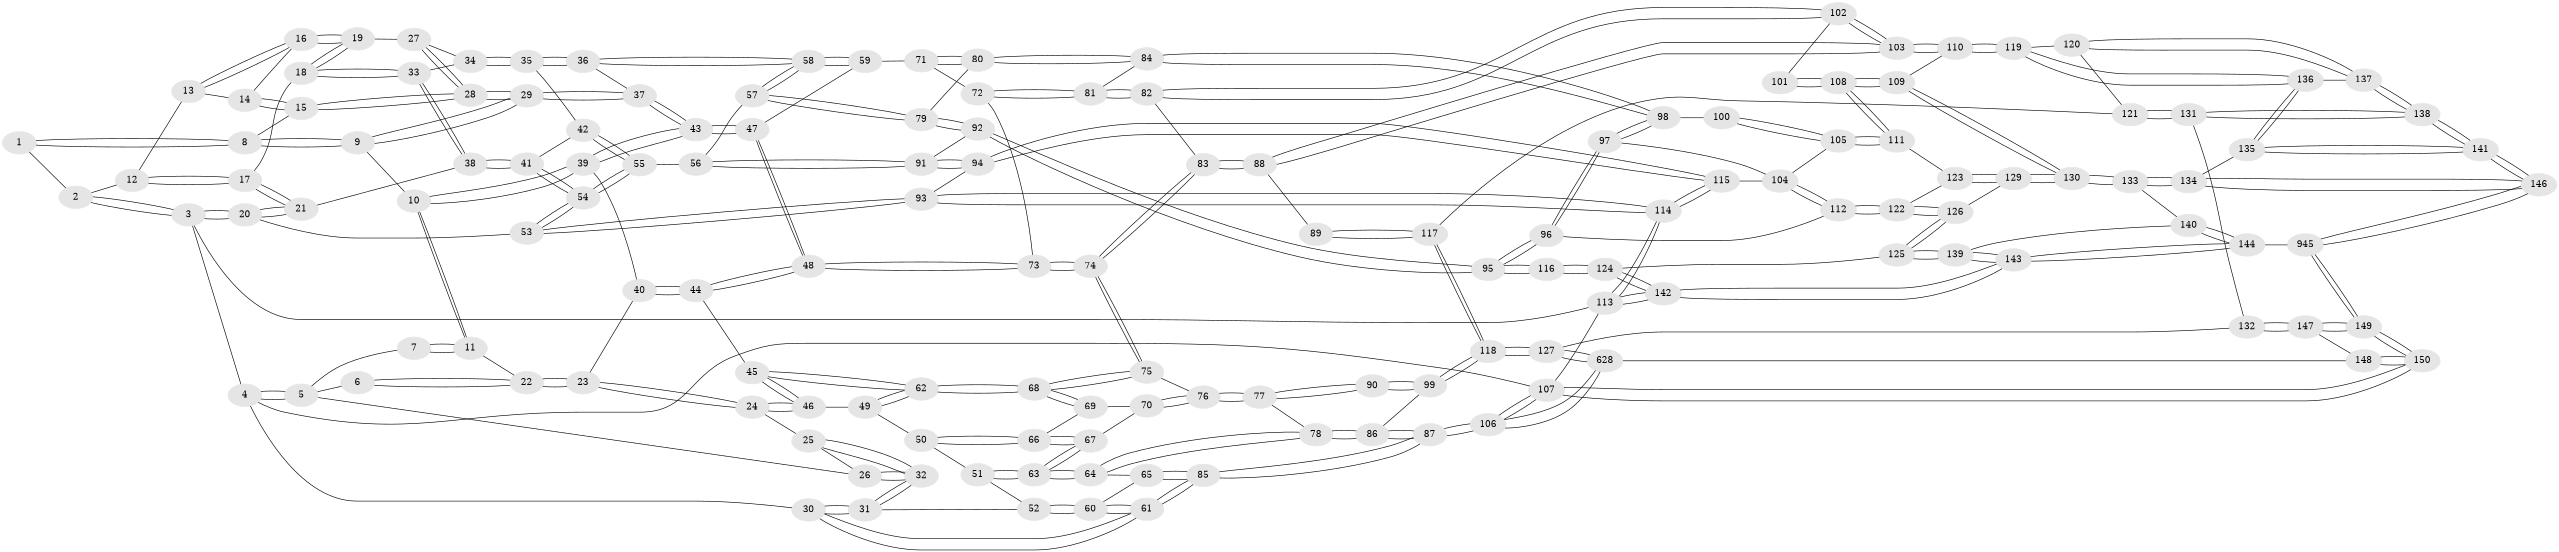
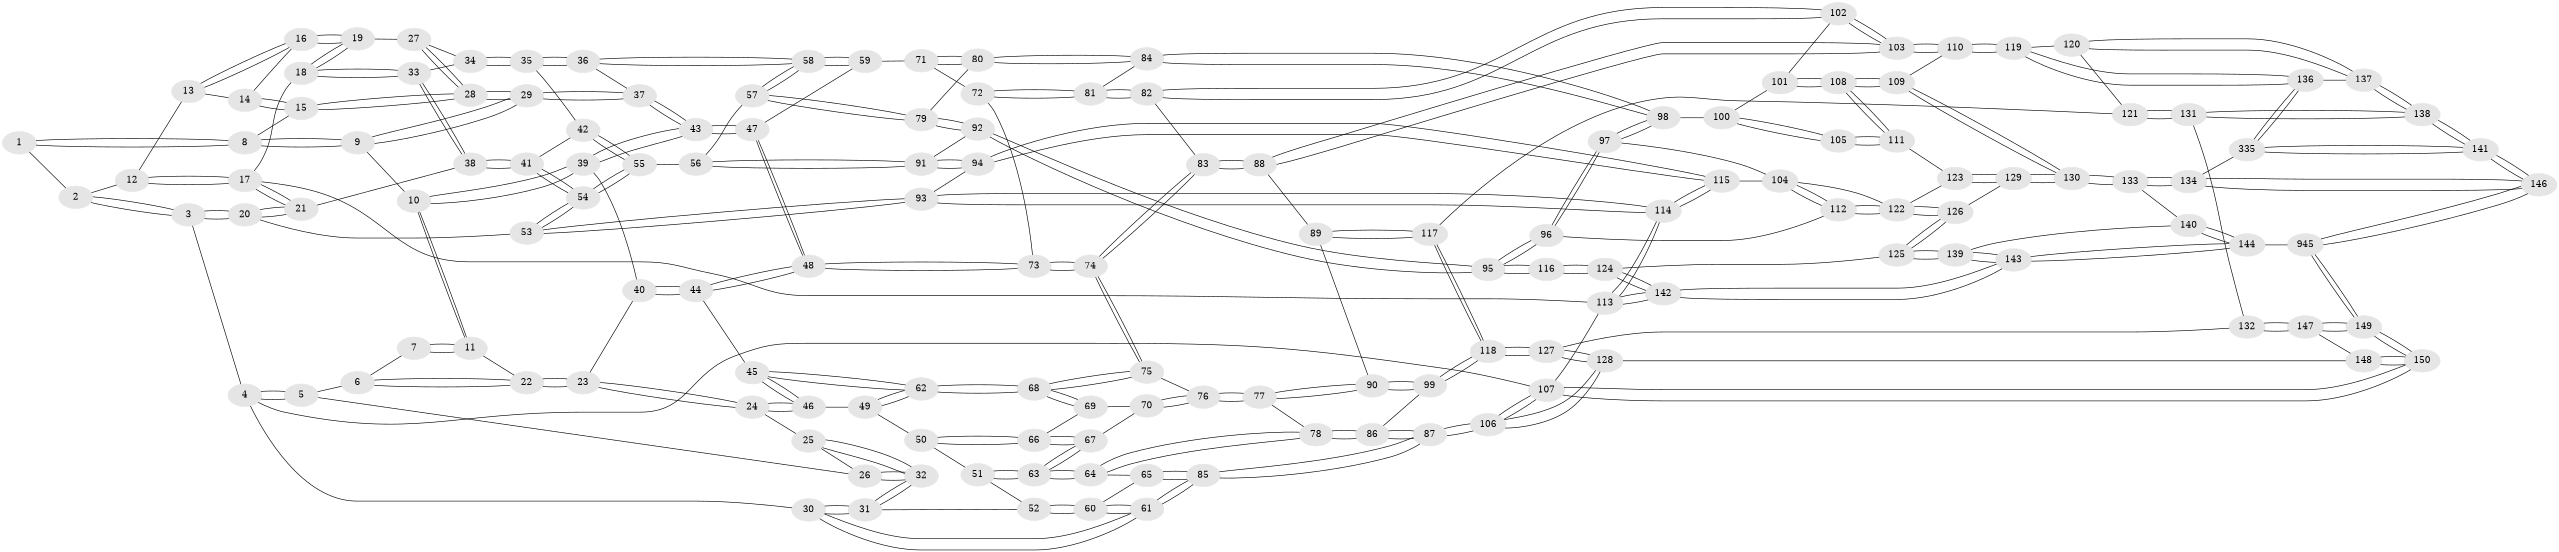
none -> (1756, 97)
(2247, 150) -> (2247, 150)
(1809, 161) -> (1841, 189)
none -> (1344, 310)
(871, 319) -> (913, 296)
(351, 361) -> (386, 365)
(1605, 361) -> (1605, 361)
